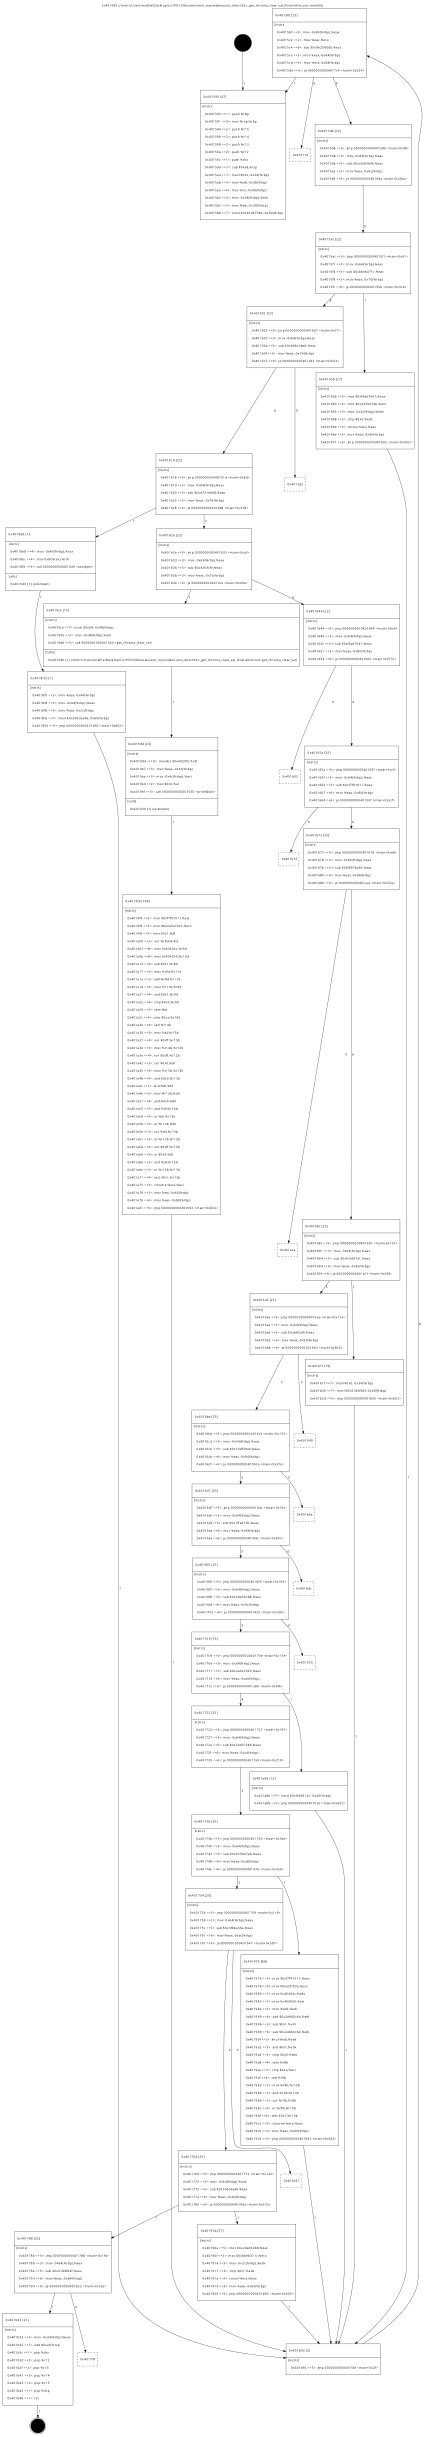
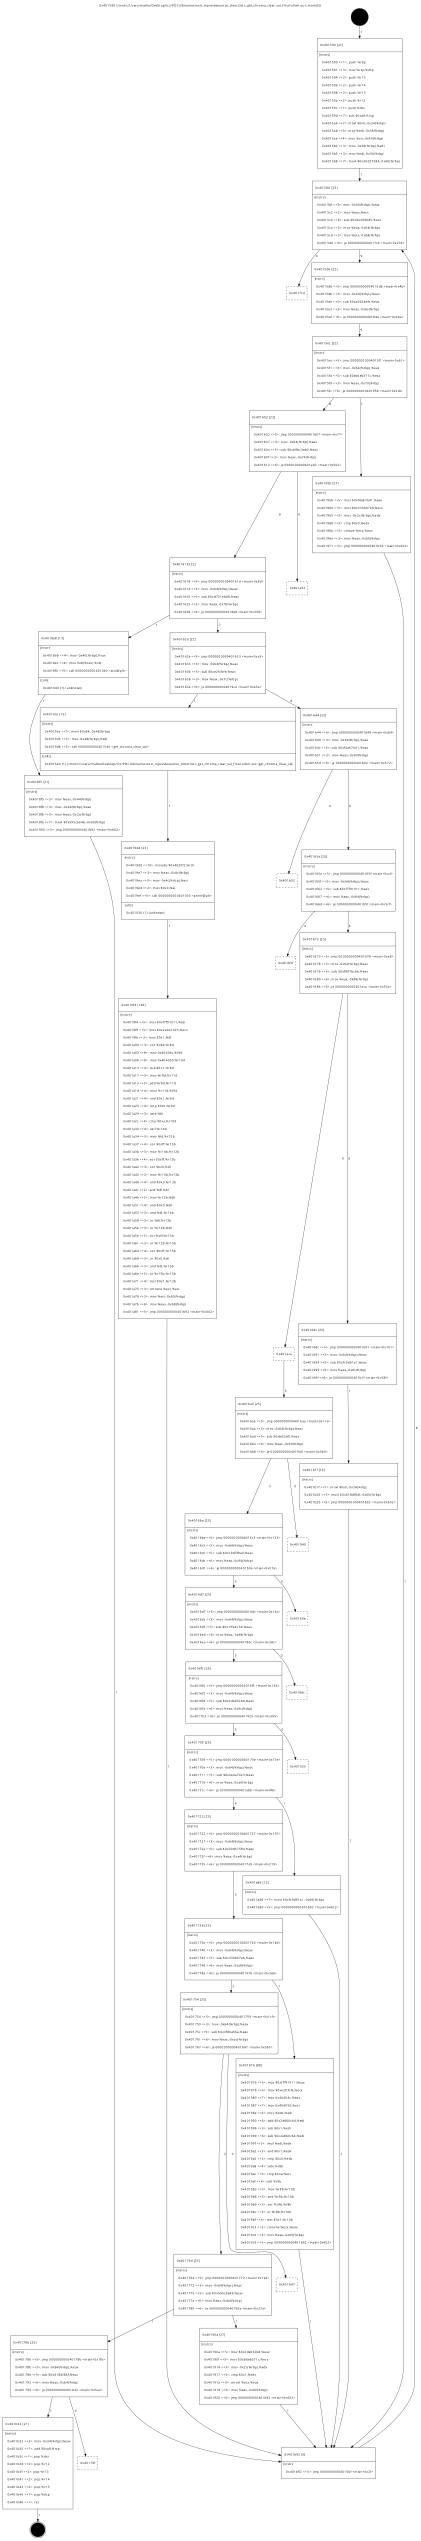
(291, 84) -> (360, 173)
(326, 1286) -> (284, 1378)
